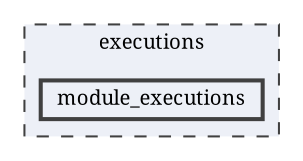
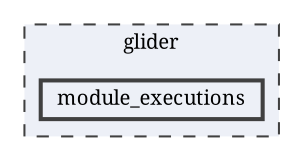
(152, 44) -> (152, 44)
